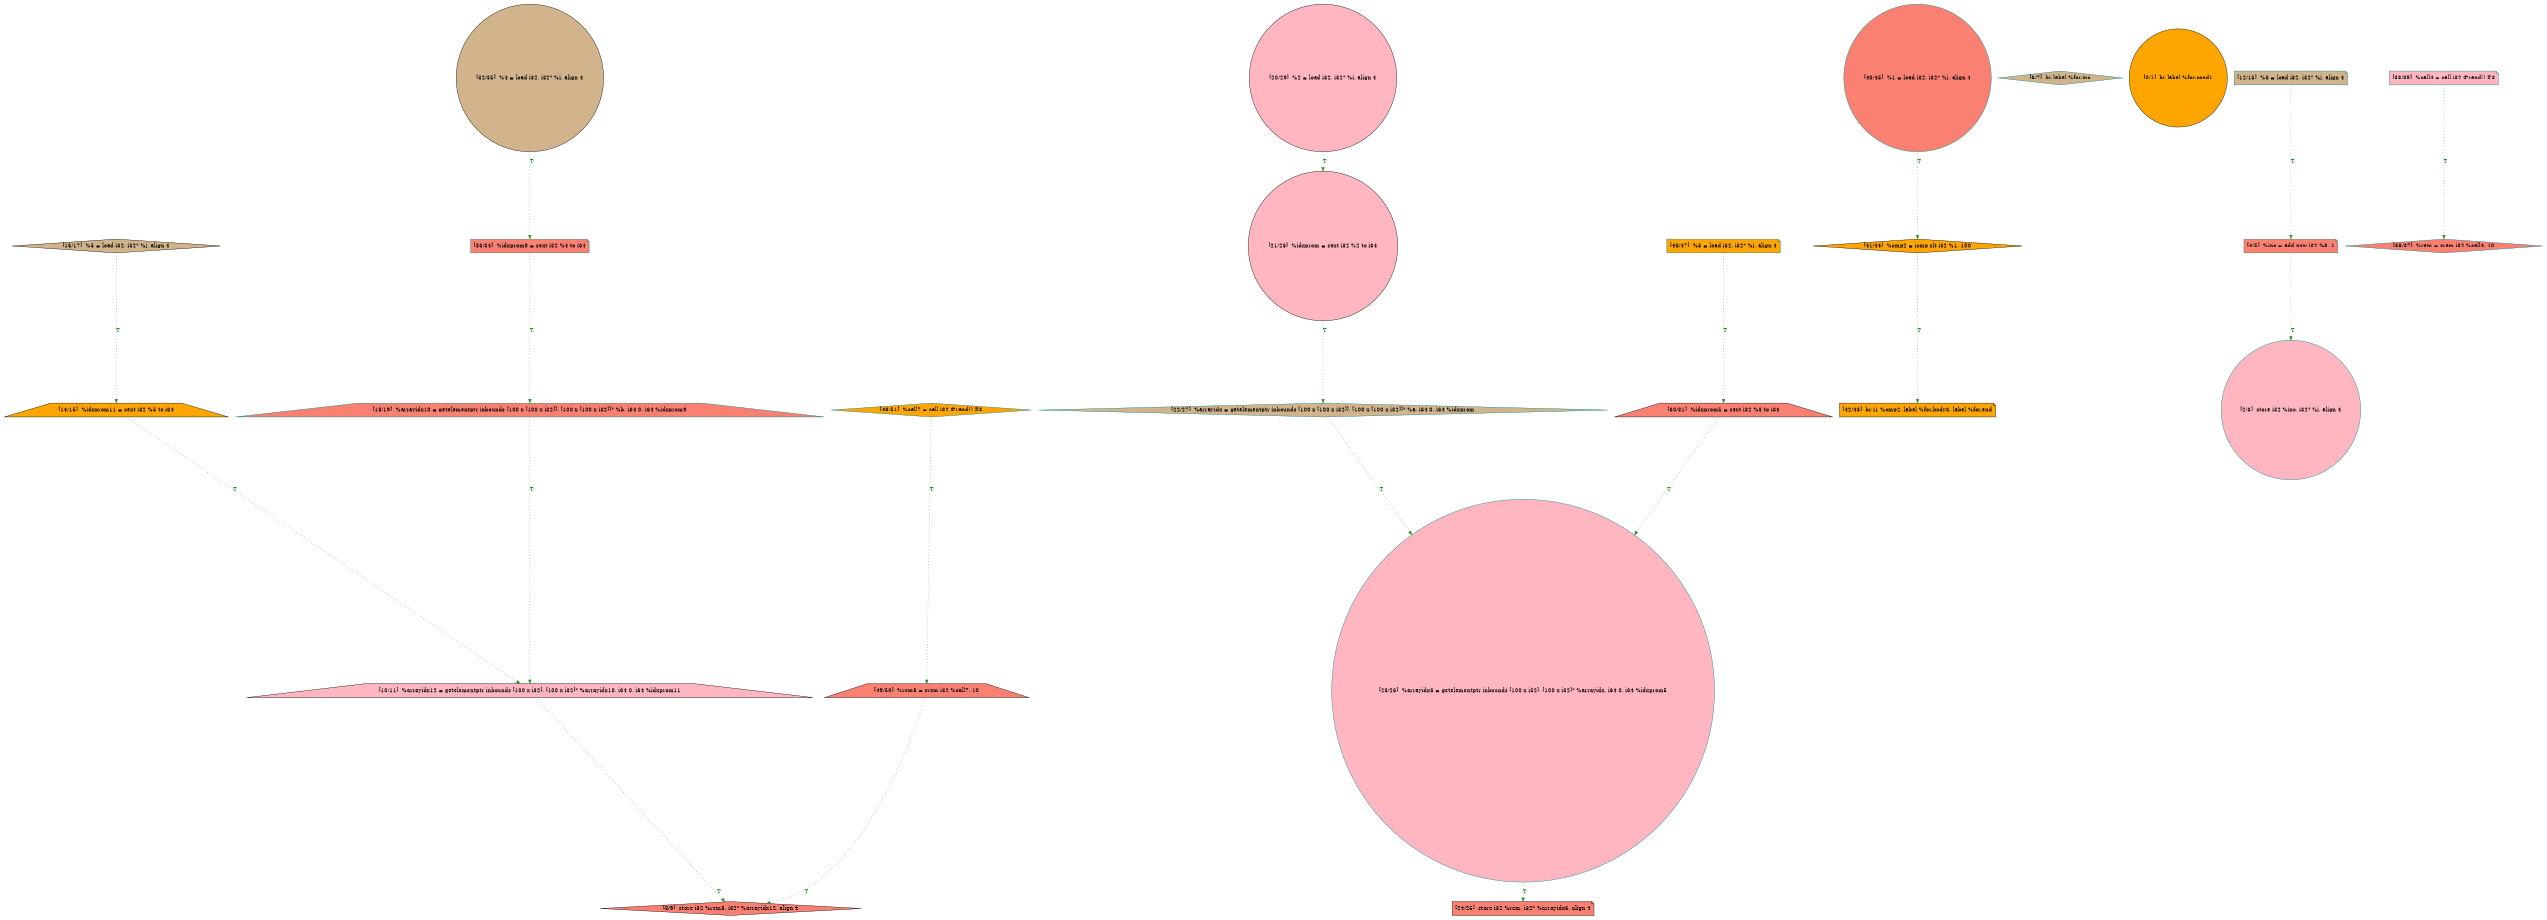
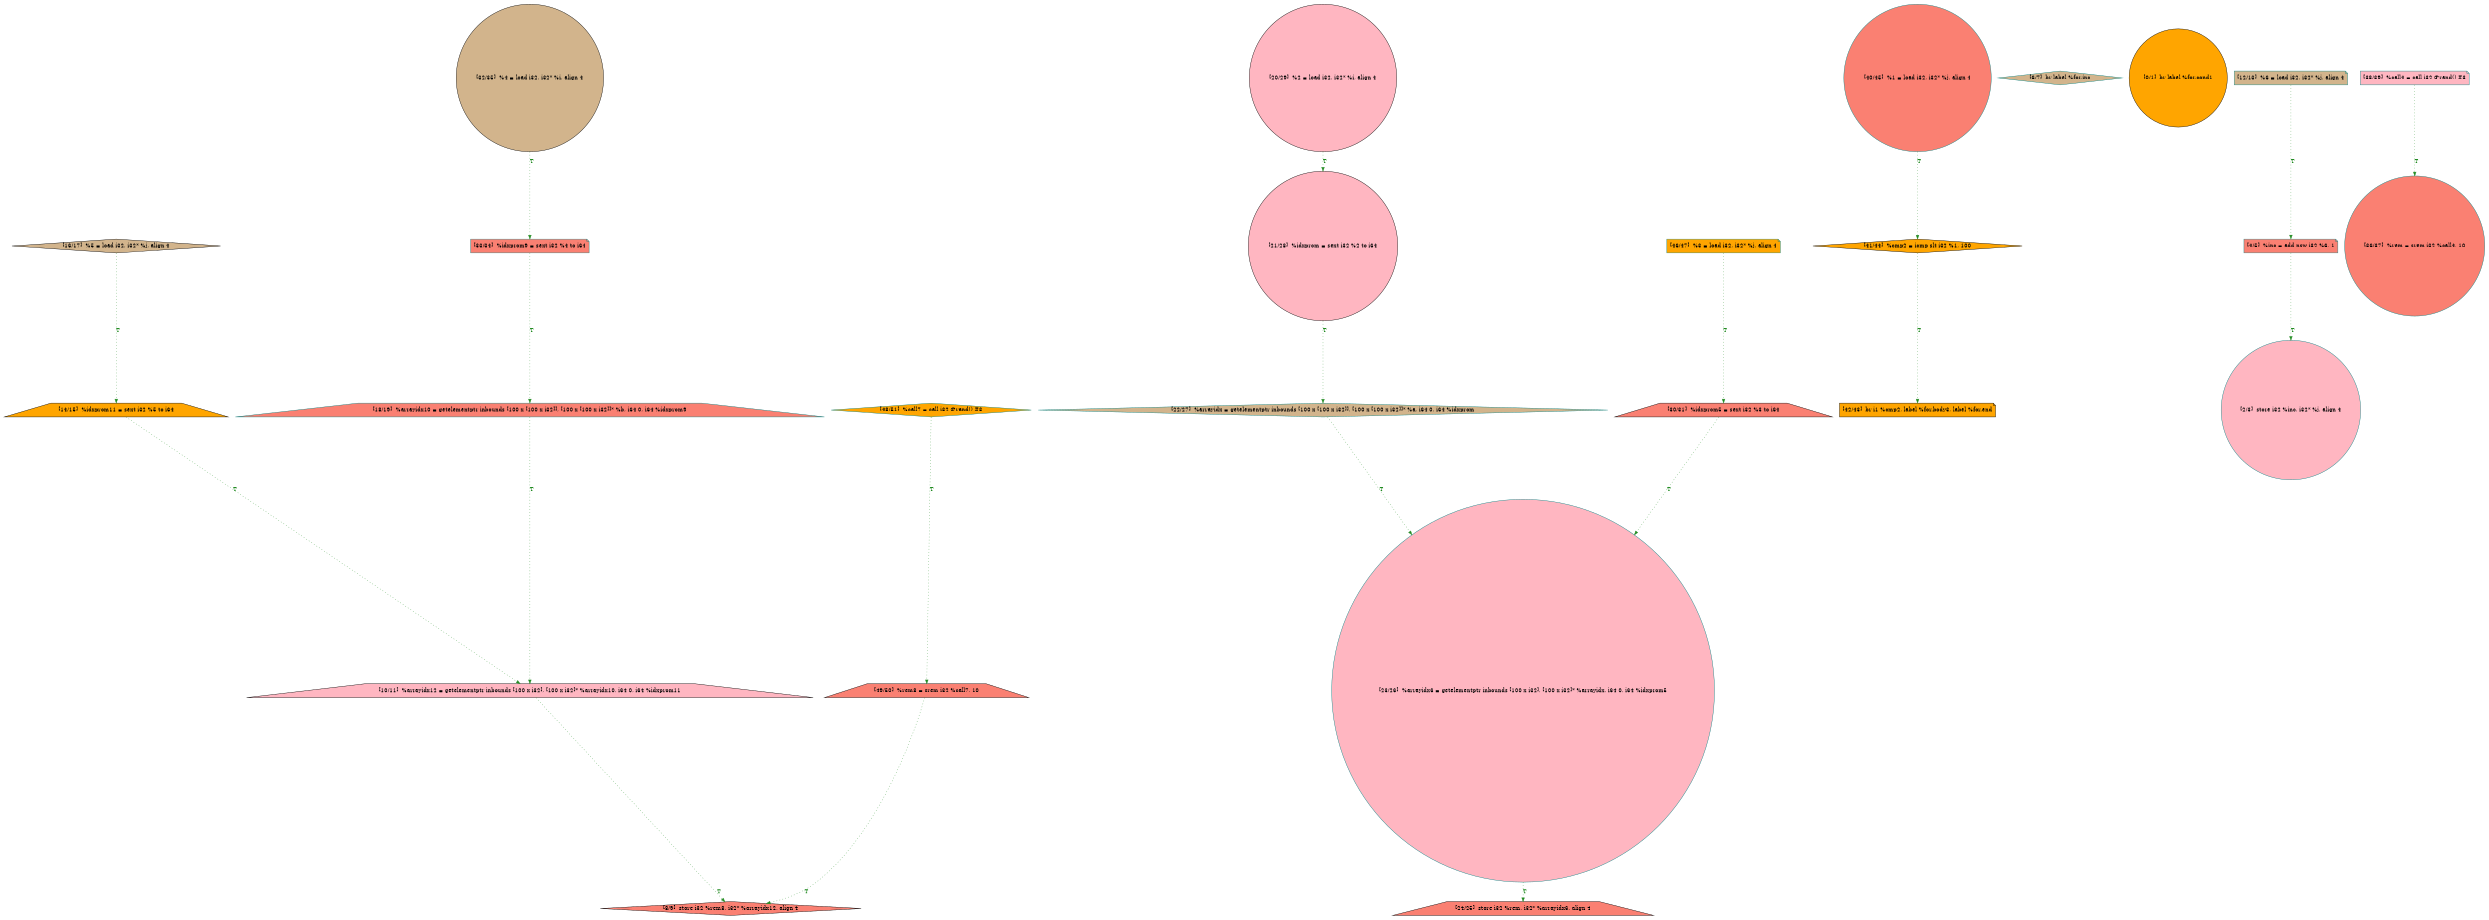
(2444, 246) -> (2415, 246)
(1523, 909) -> (1523, 909)
